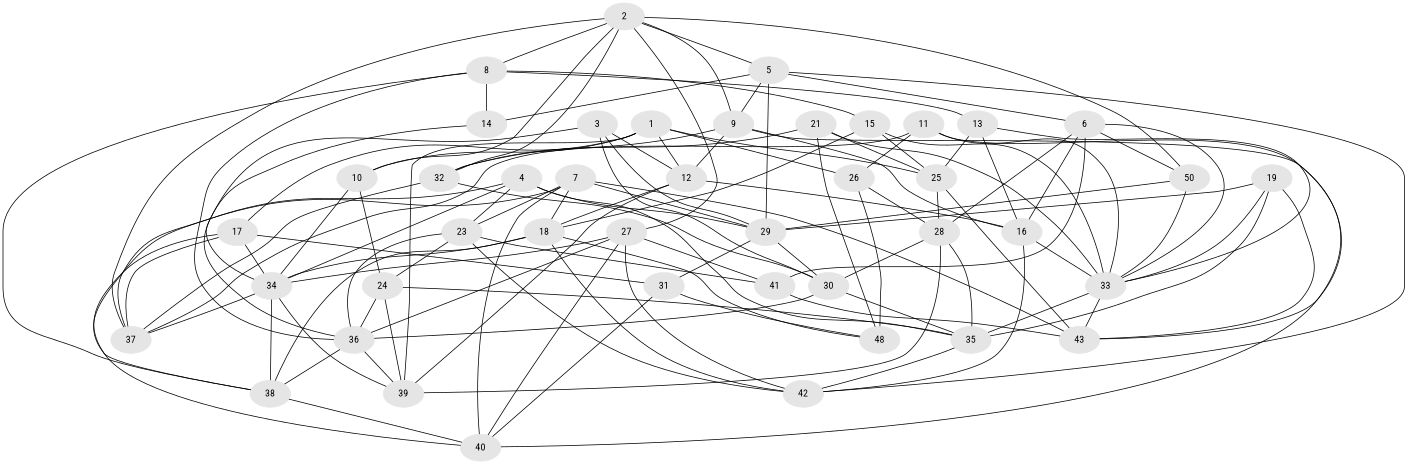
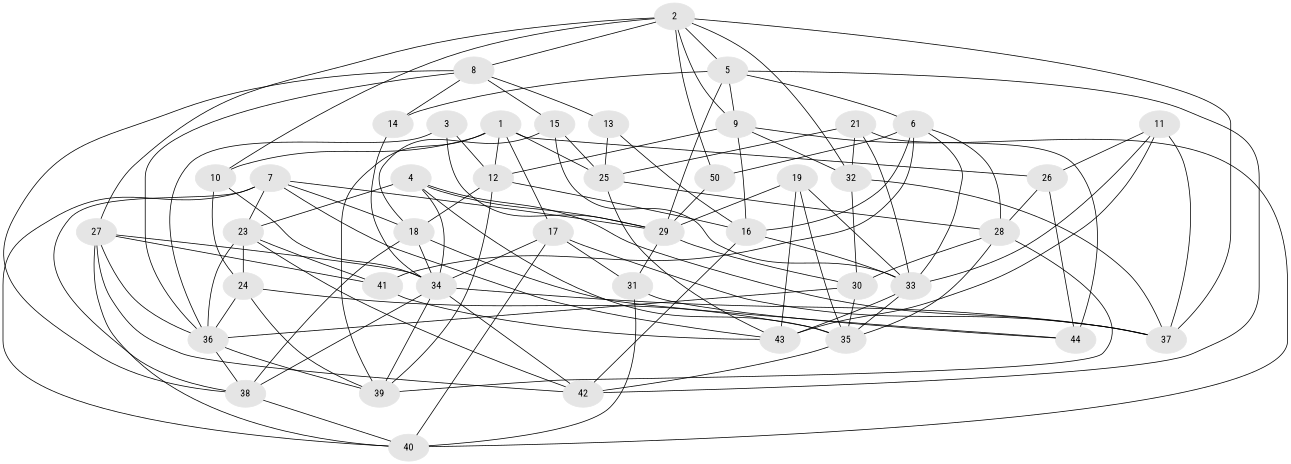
(1309, 185) -> none
(705, 225) -> none
(1162, 241) -> none
(880, 340) -> (1076, 340)
(649, 347) -> (510, 340)
